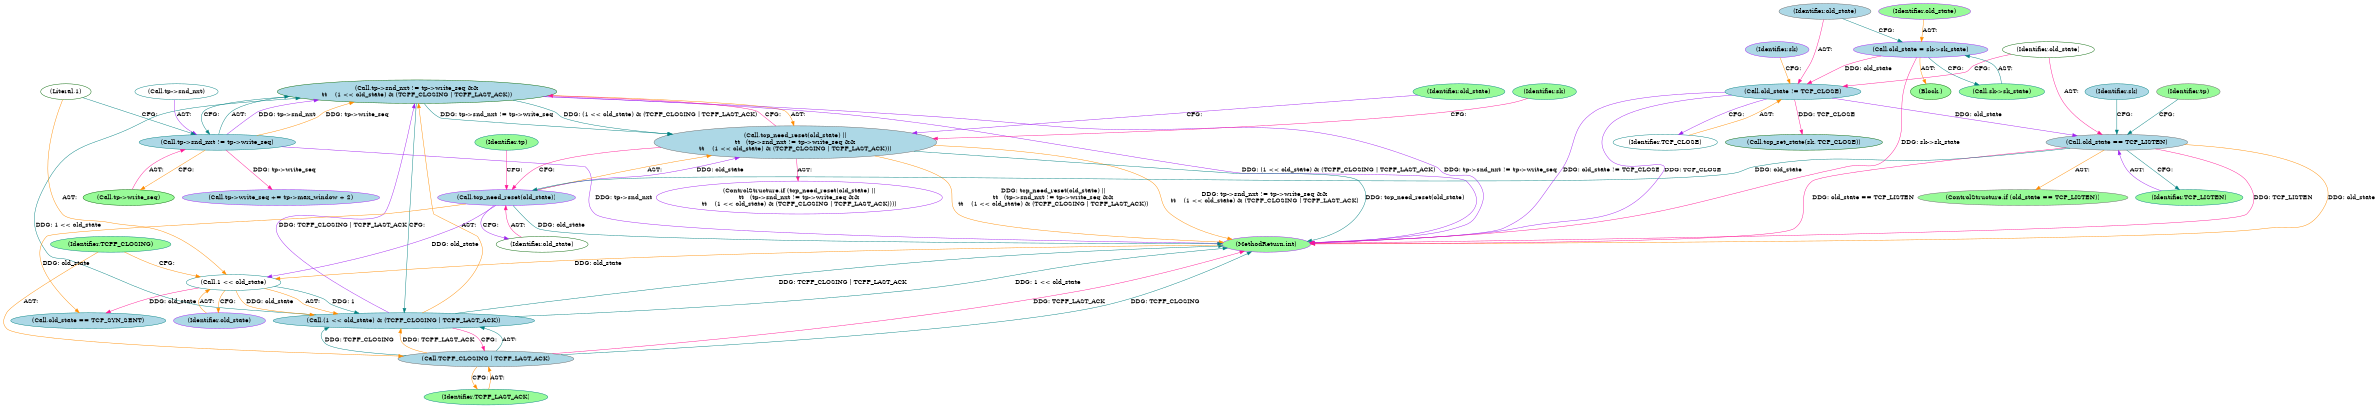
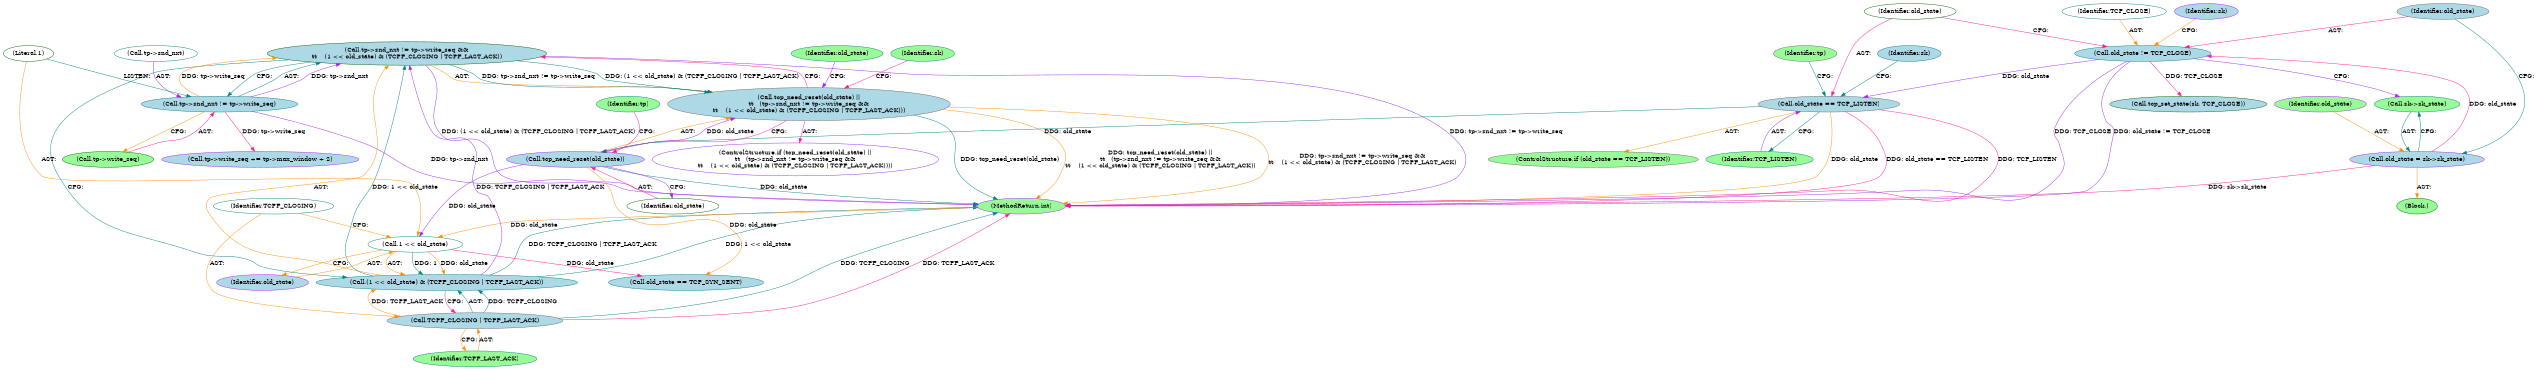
(1724, 113) -> (2295, 73)
(151, 115) -> (138, 76)
(111, 244) -> (274, 206)
